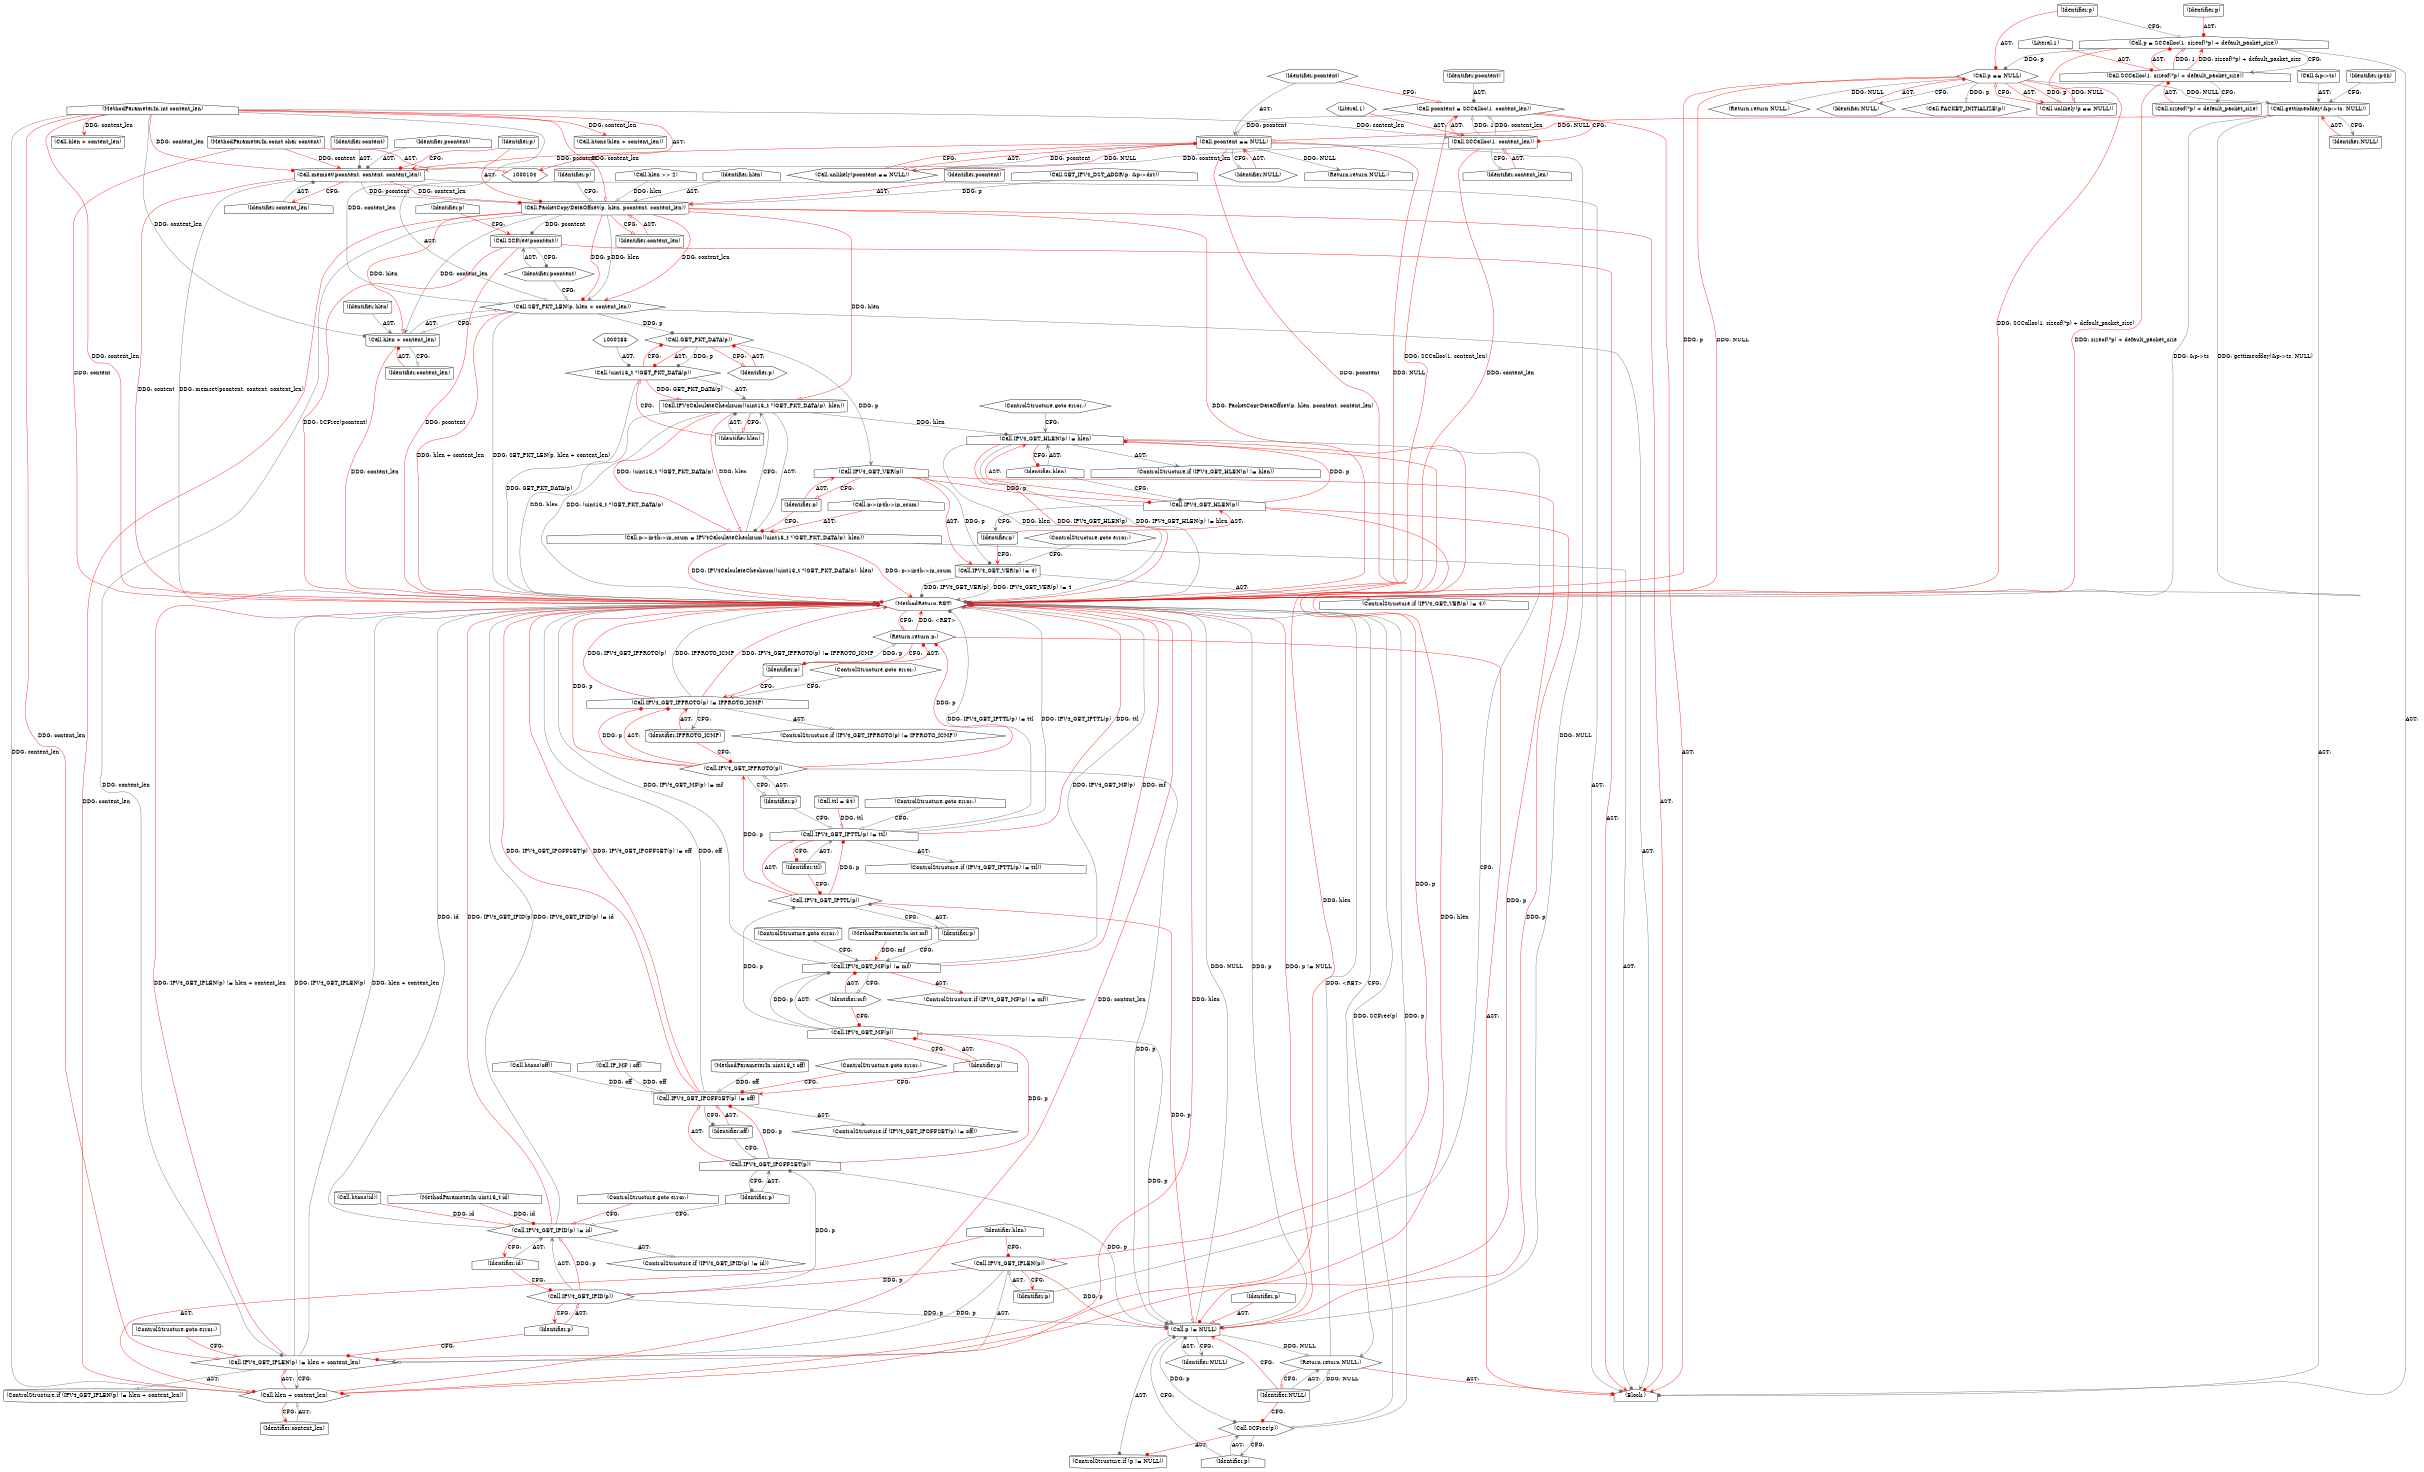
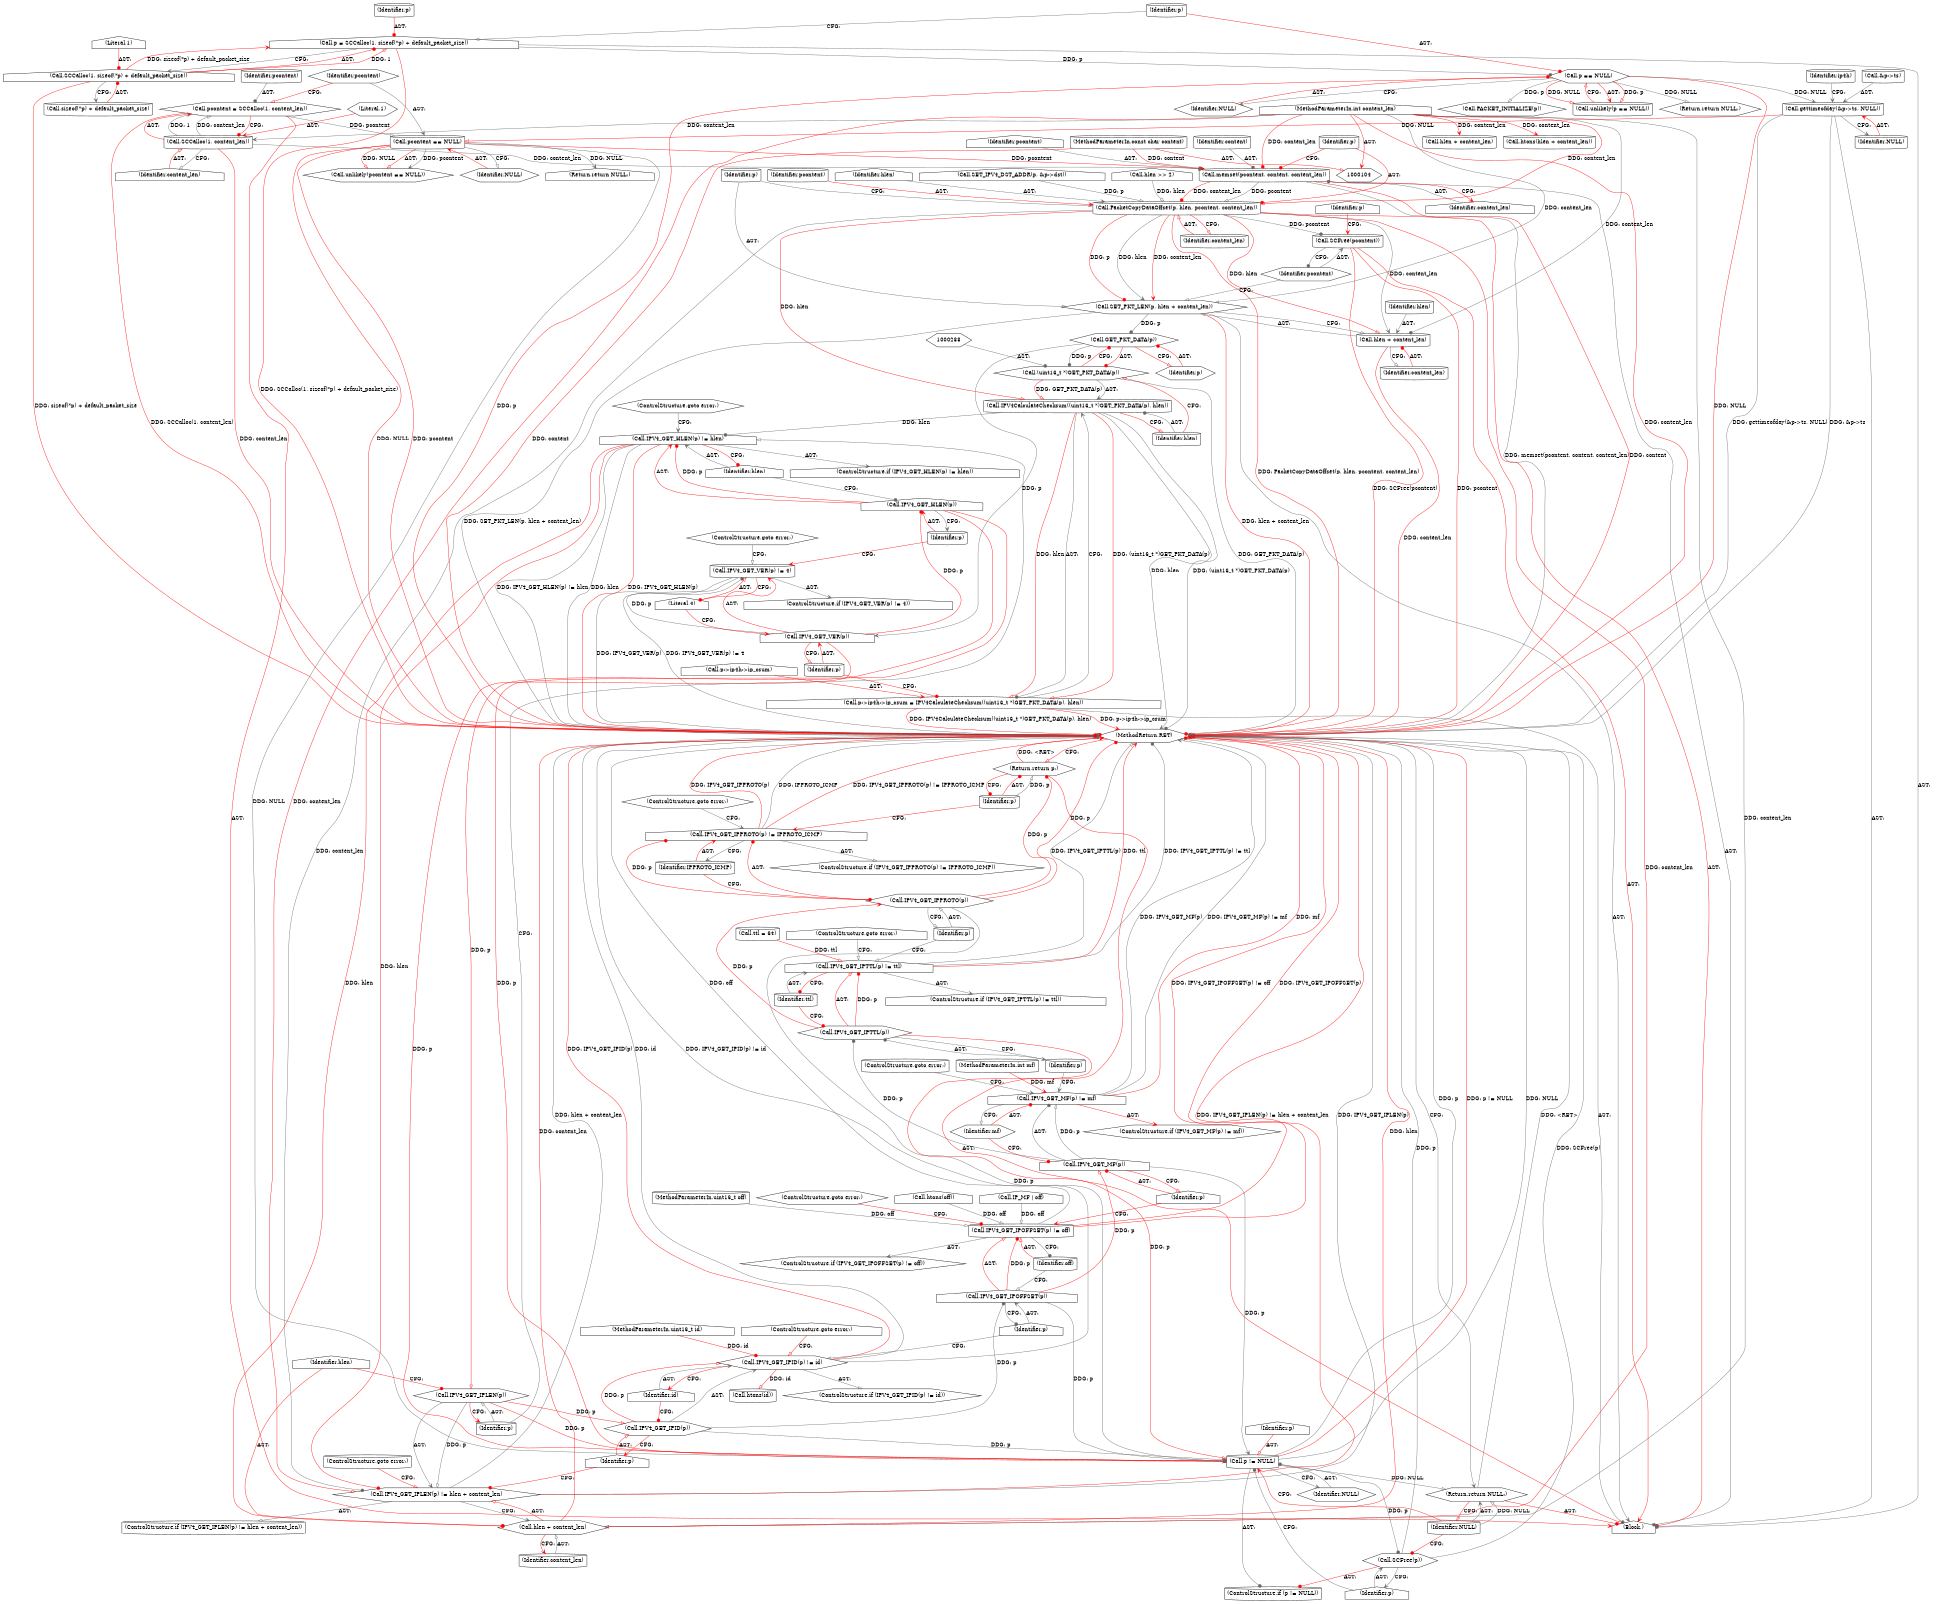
(1038, 149) -> none
none -> (682, 604)
(445, 1215) -> (769, 1378)
